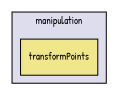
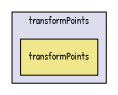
(59, 22) -> (59, 22)
